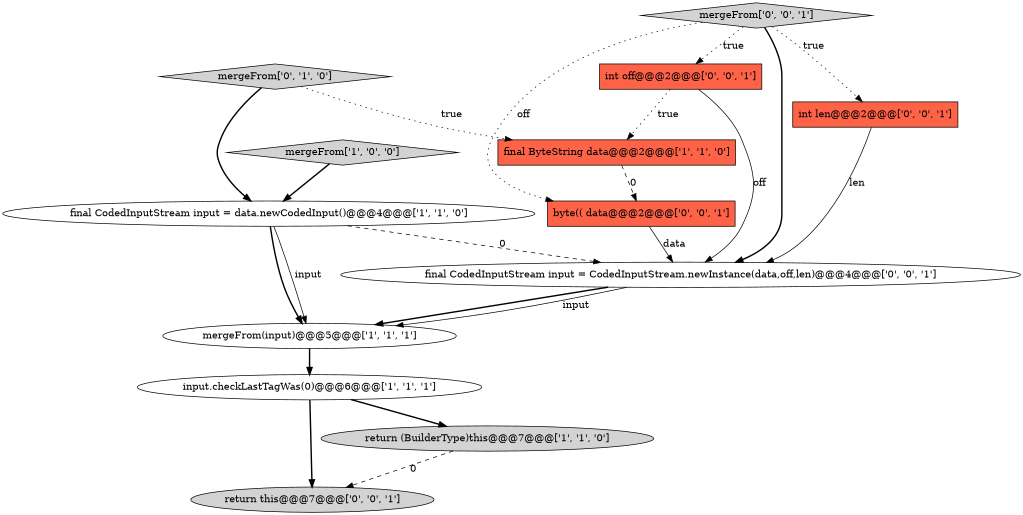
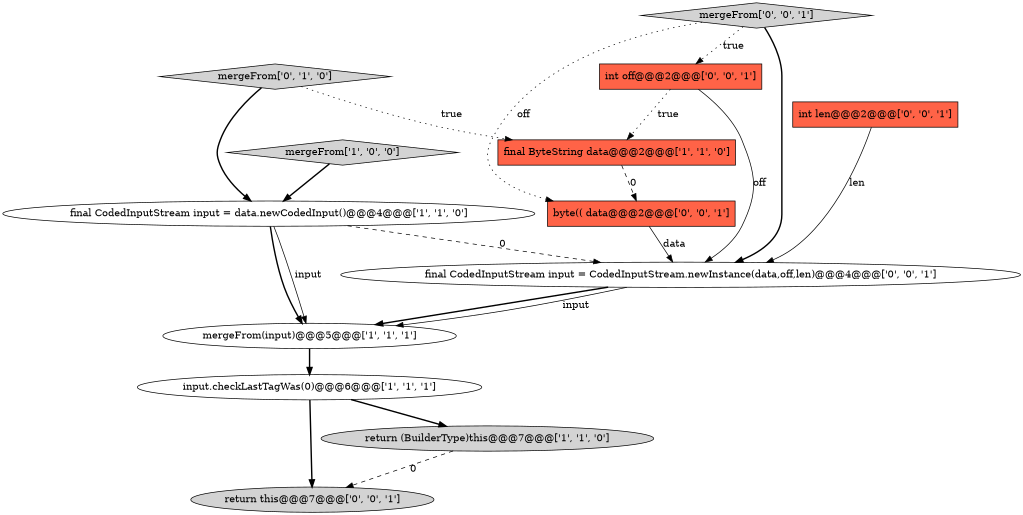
(816, 60) -> none
